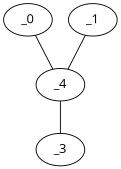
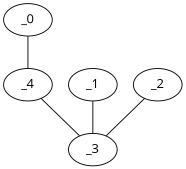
(77, 52) -> (93, 117)
none -> (158, 85)
